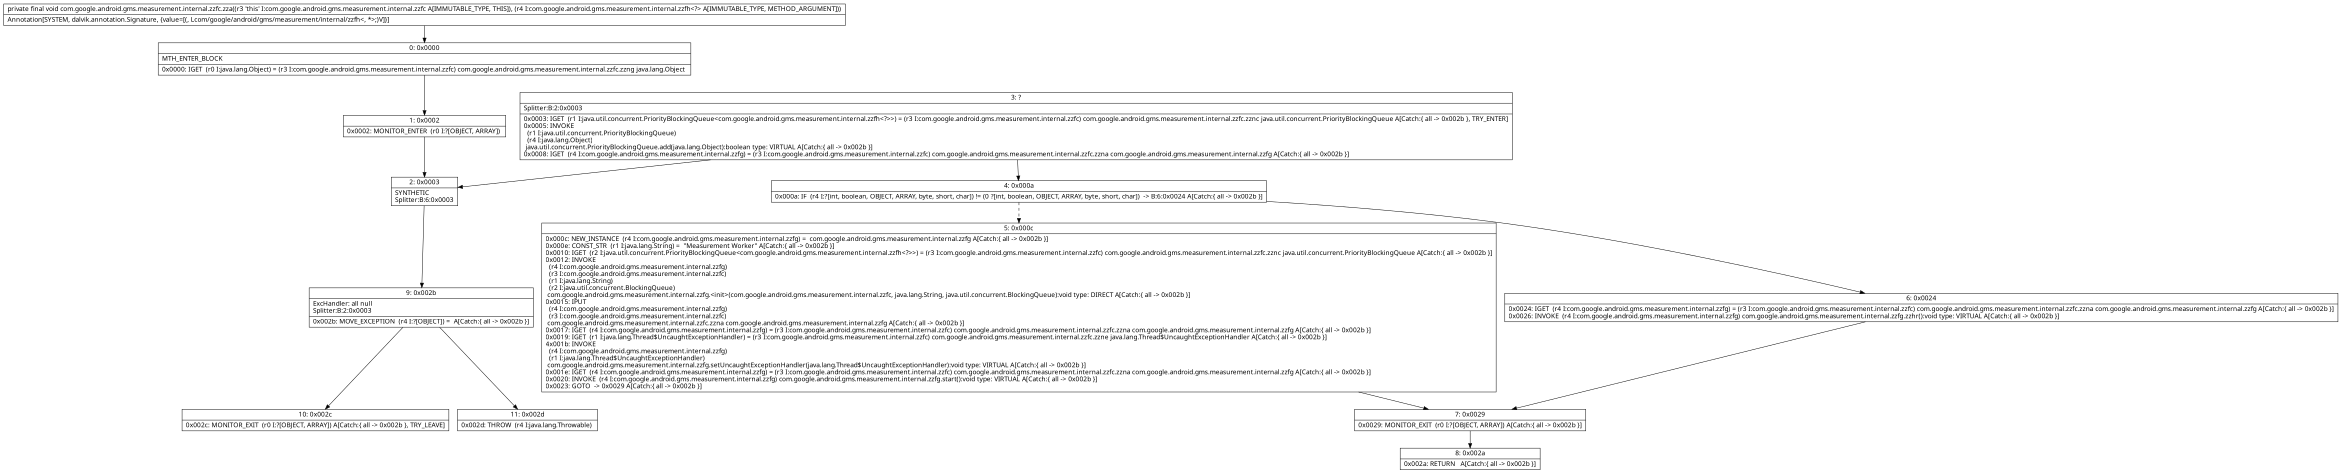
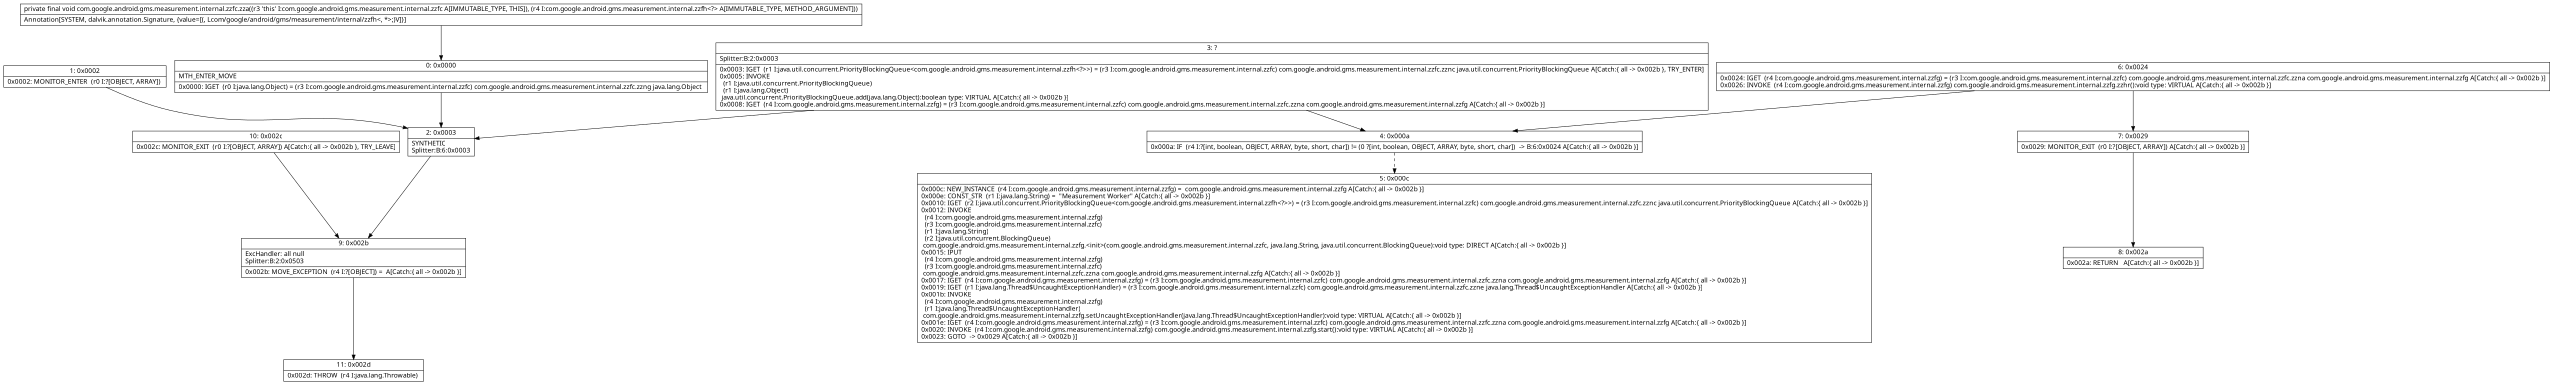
(192, 59) -> (208, 76)
(425, 93) -> (441, 108)
(558, 140) -> (754, 91)
(1566, 232) -> (1746, 111)
(342, 311) -> (275, 261)
(572, 344) -> (948, 295)
(366, 367) -> (305, 194)
(1391, 400) -> none
